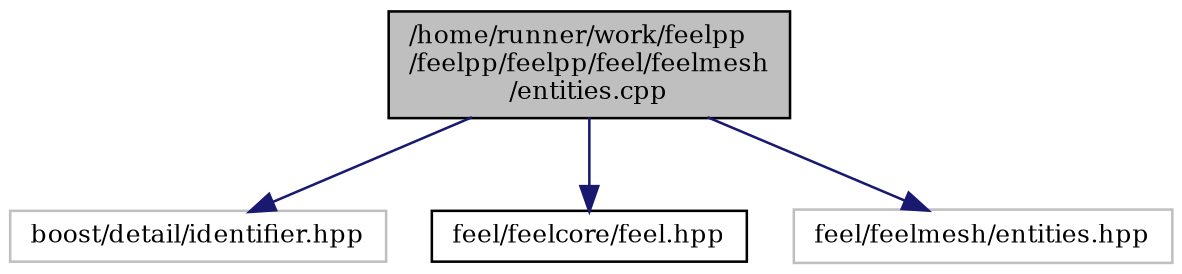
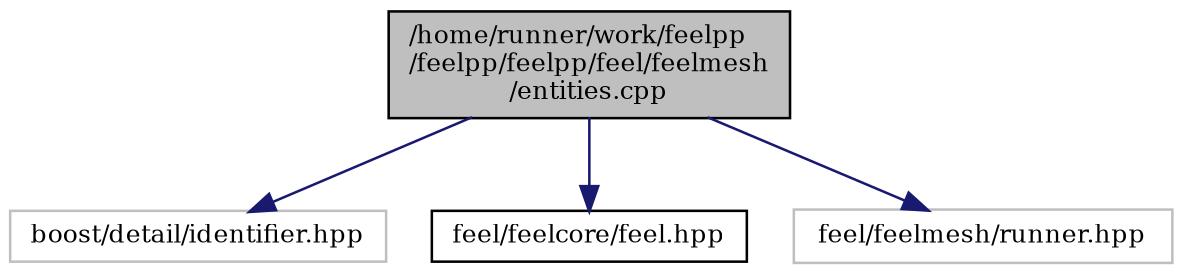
(983, 236) -> (983, 236)
